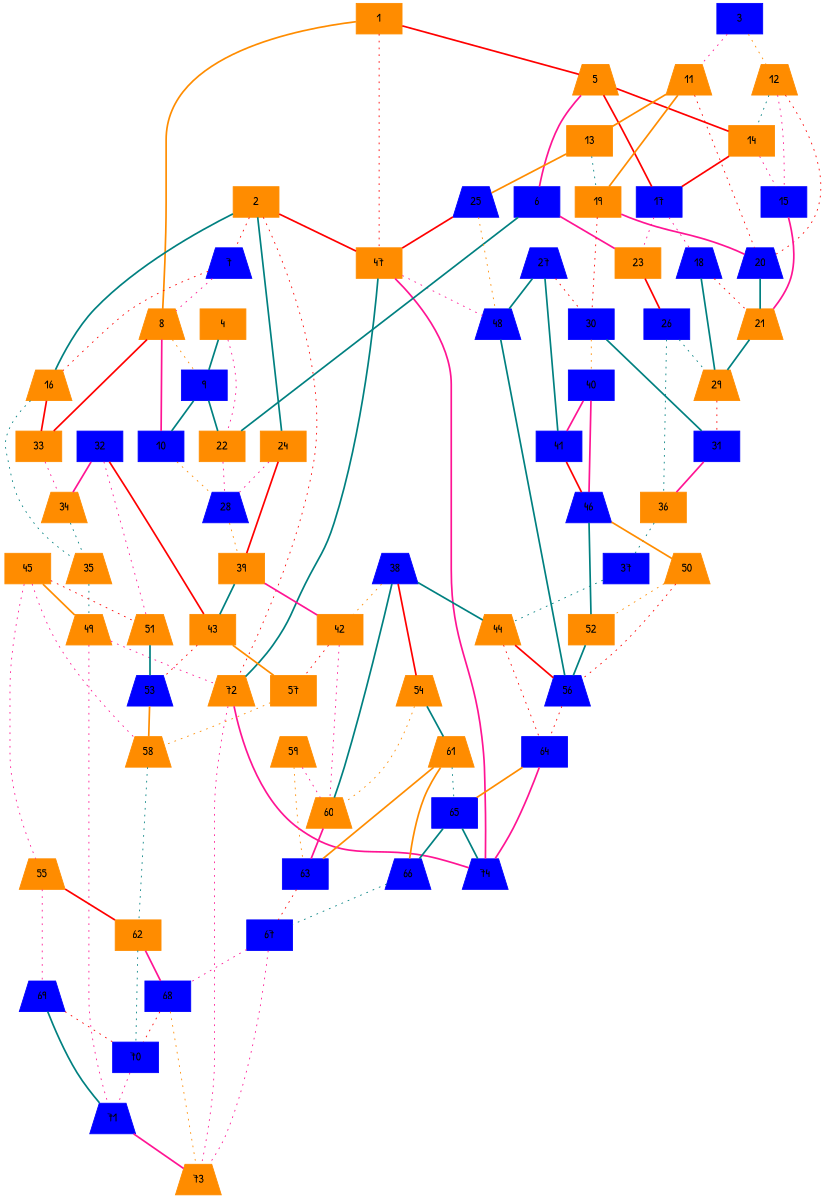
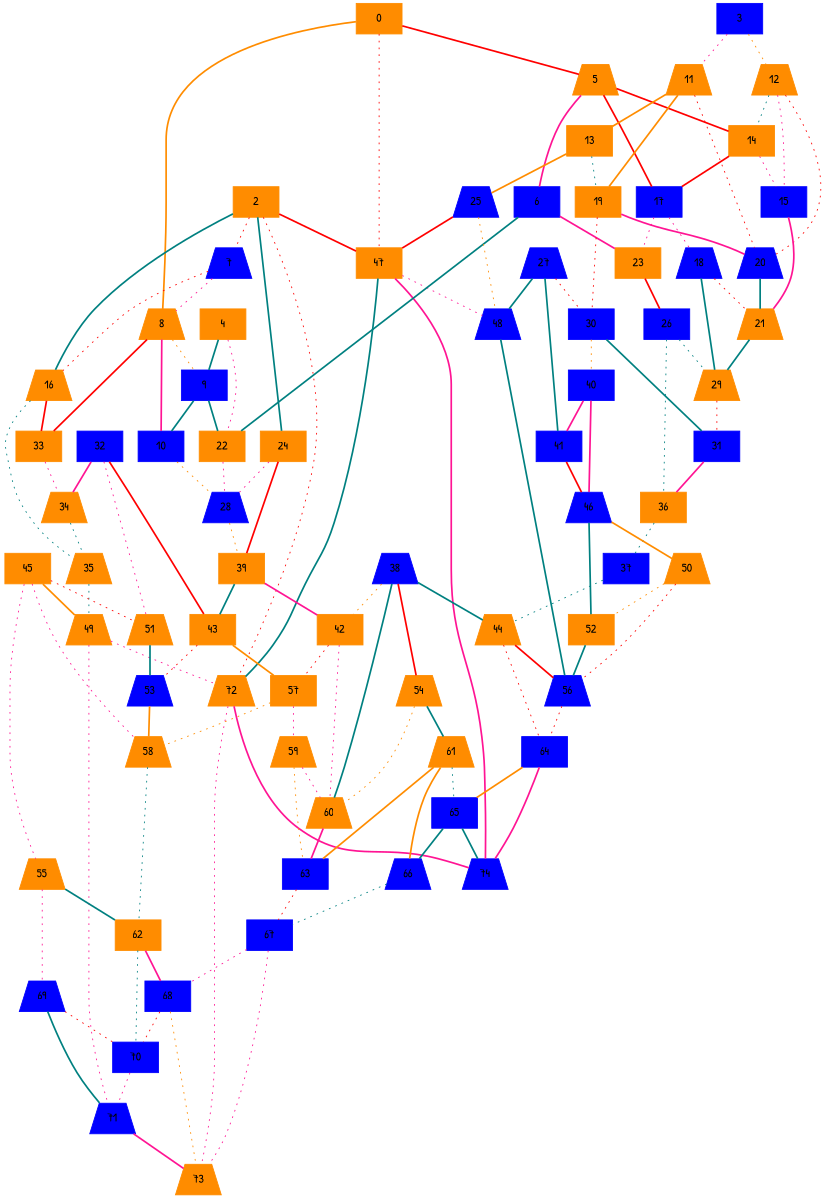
(379, 19) -> (379, 19)
none -> (293, 721)
(95, 908) -> (95, 908)
